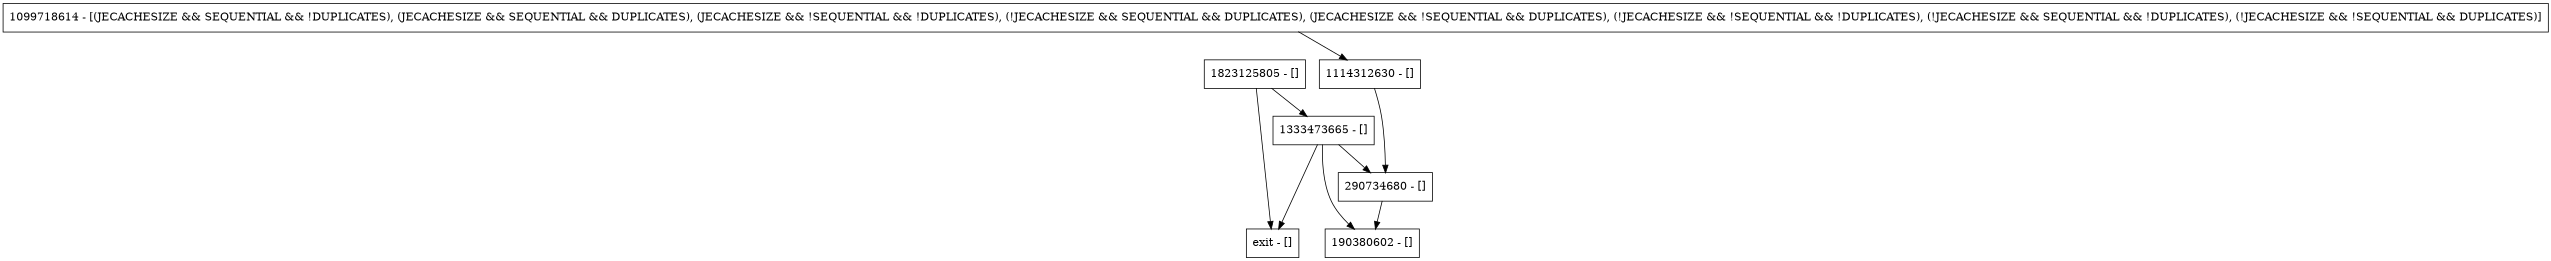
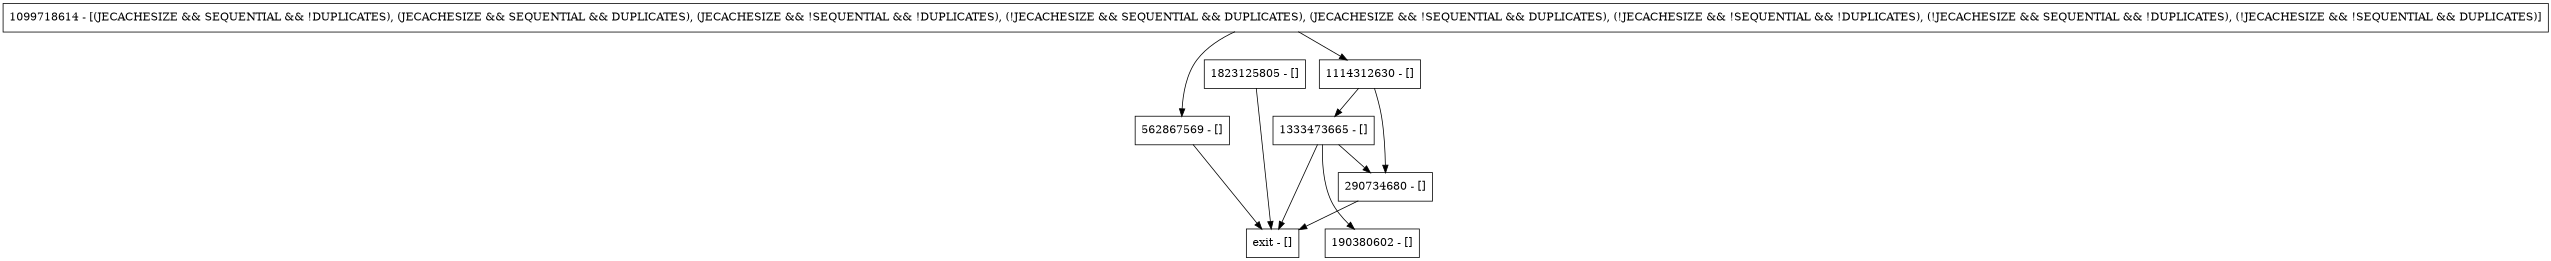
(1286, 100) -> (1349, 99)
none -> (1182, 131)
(1380, 211) -> (1332, 213)
